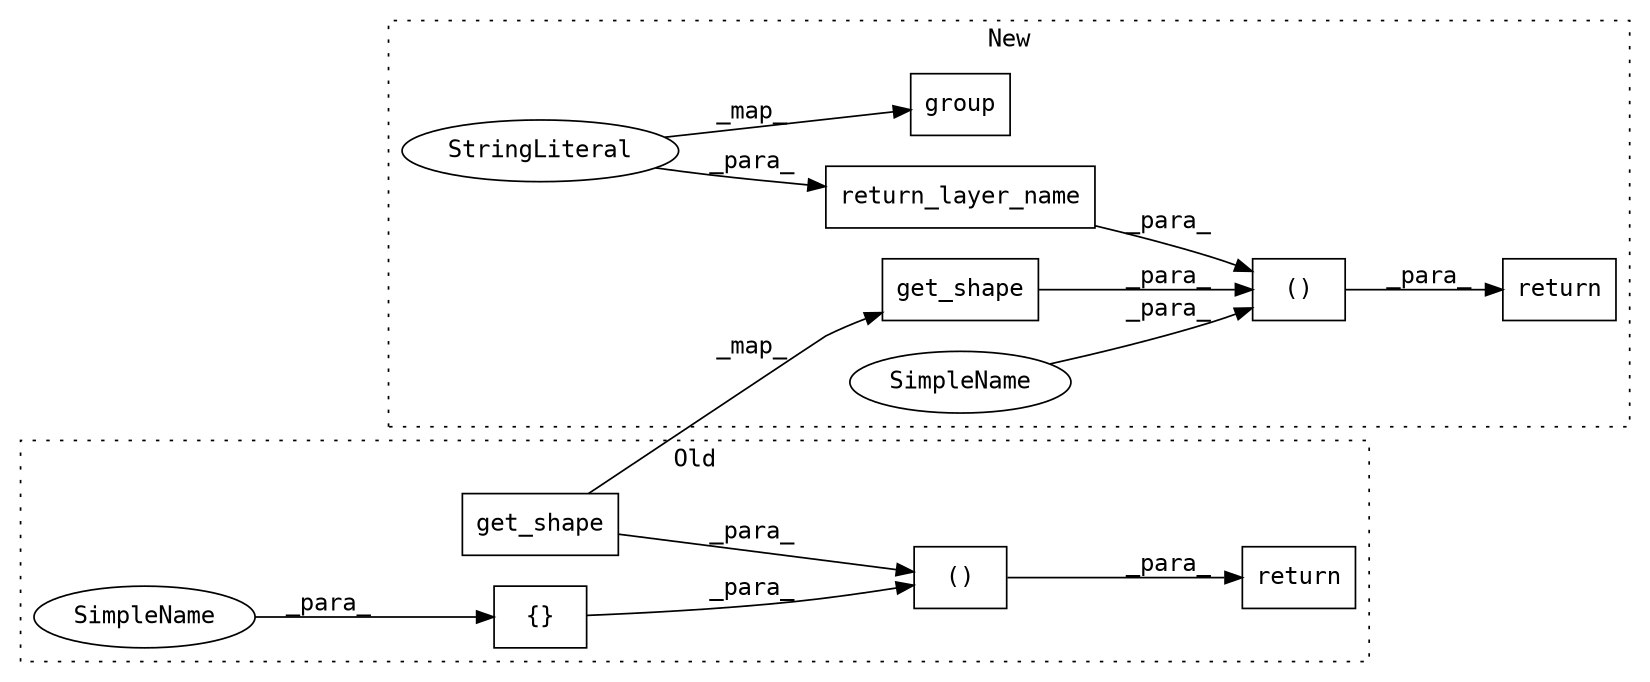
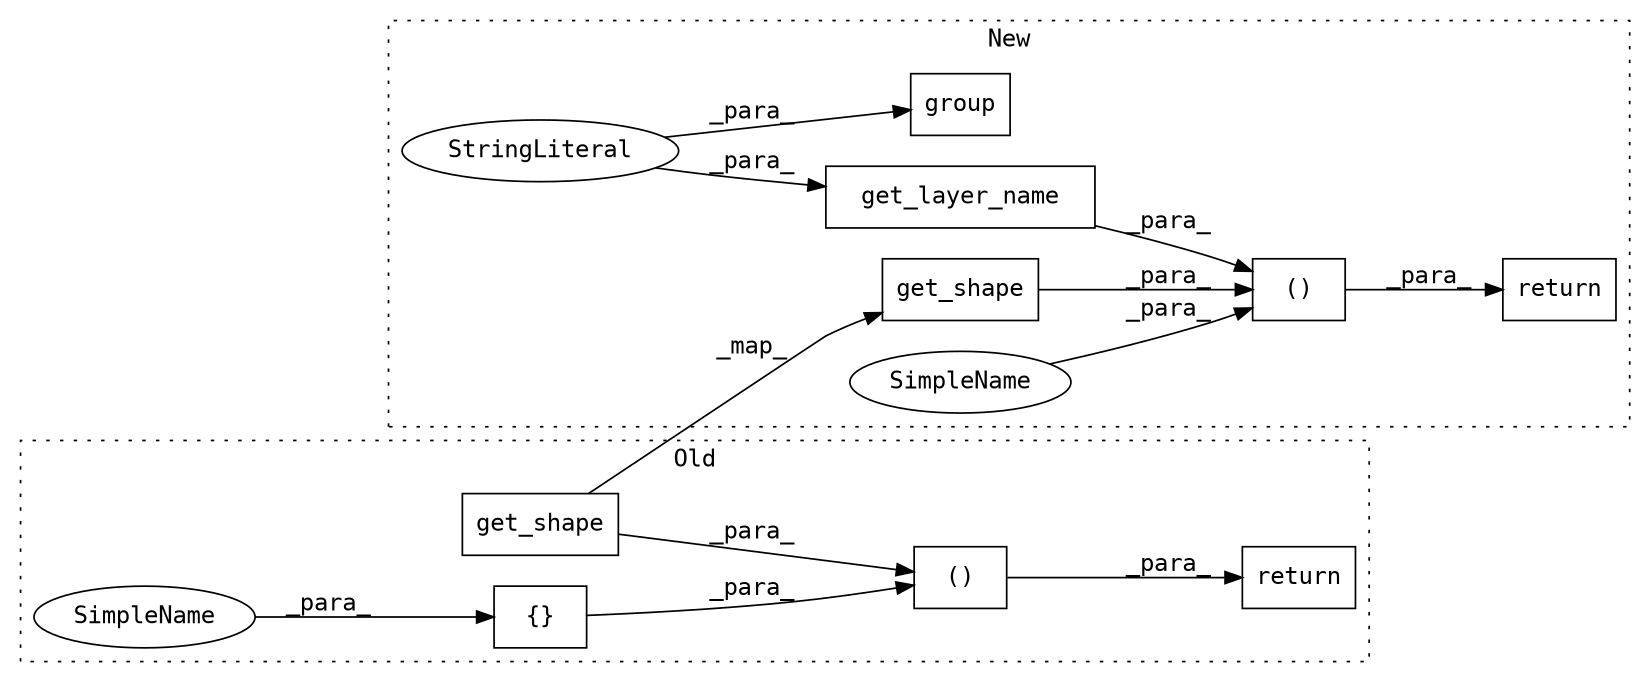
(752, 112) -> (752, 112)
(960, 197) -> (960, 197)
